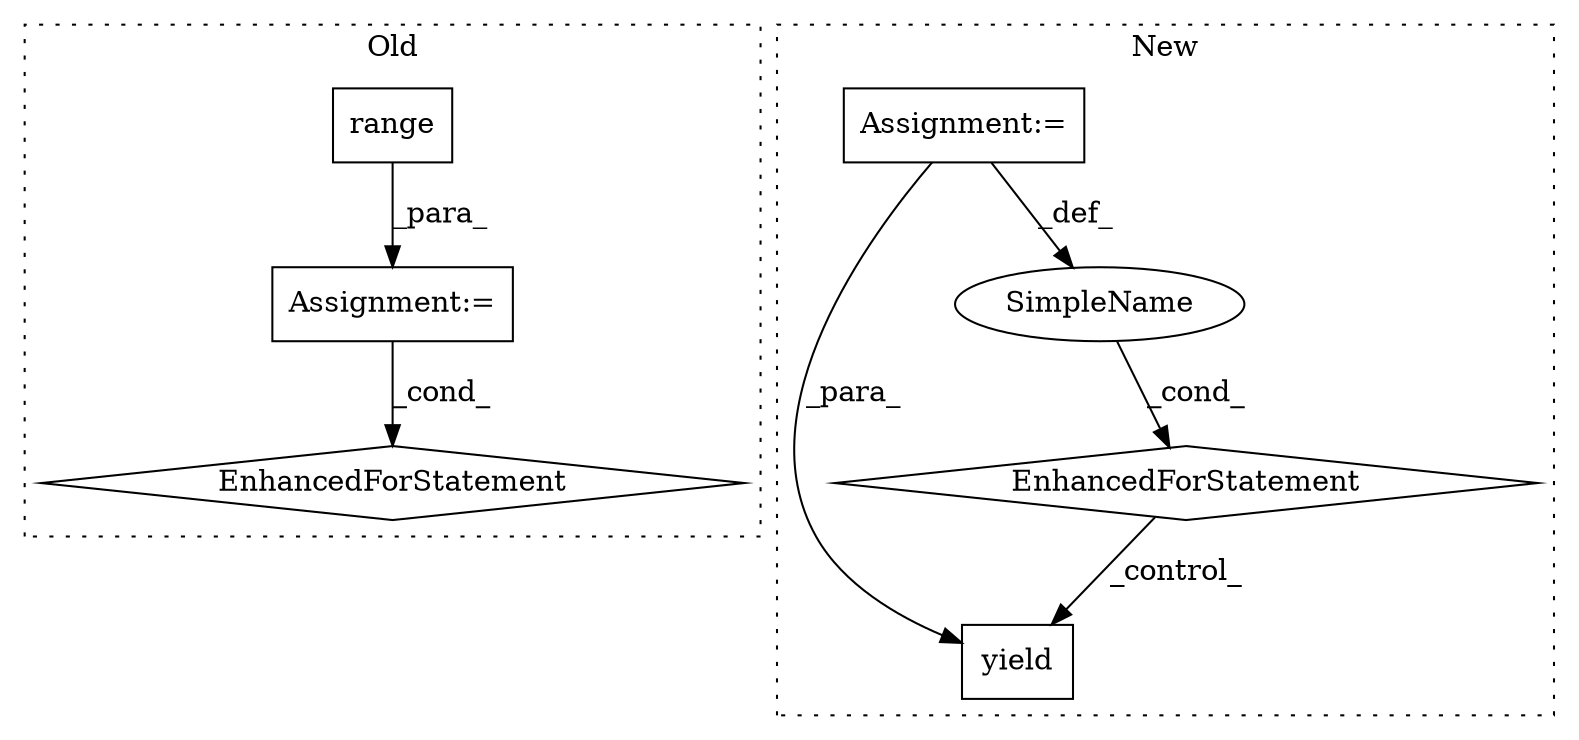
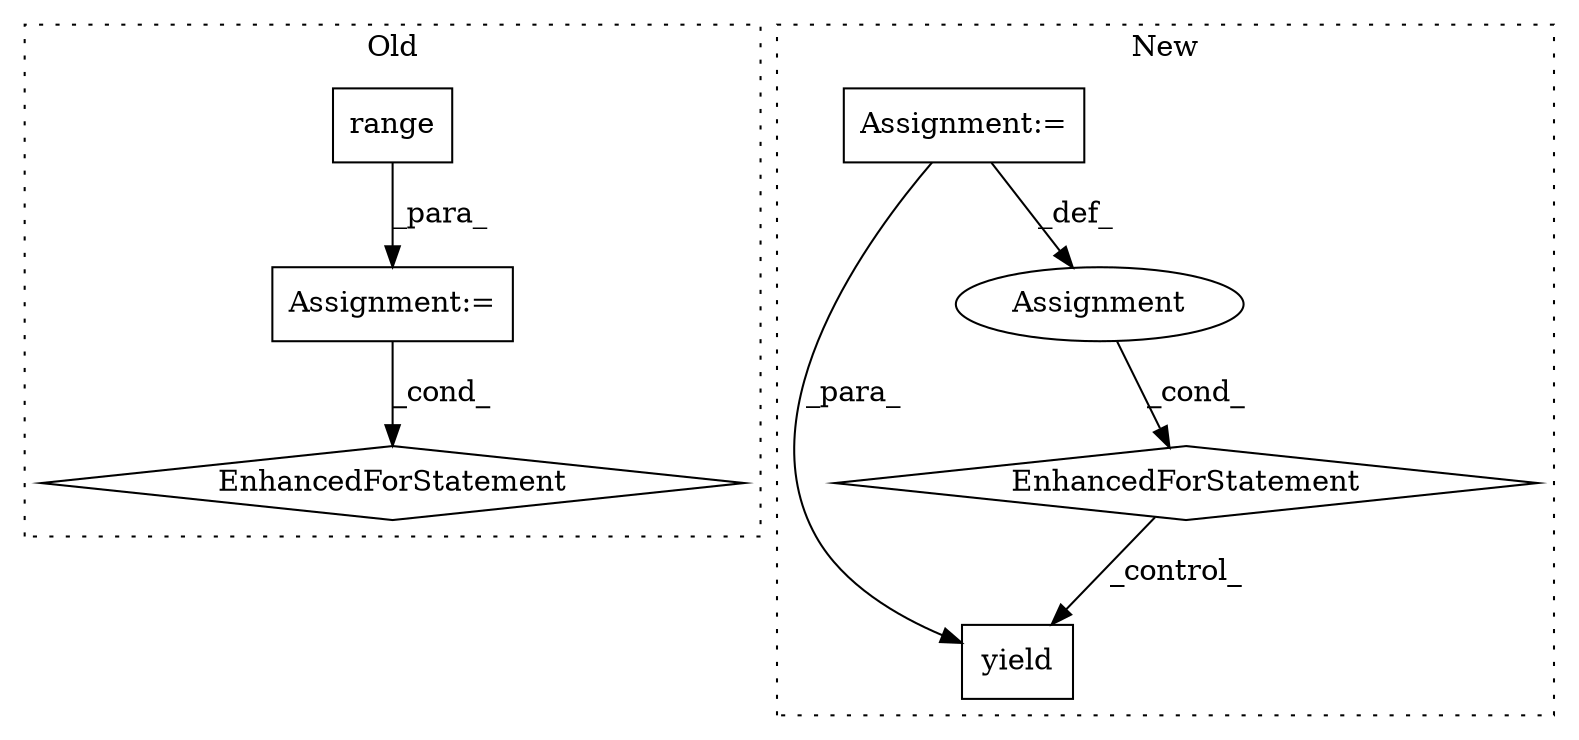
(1100, 304) -> (1100, 304)
